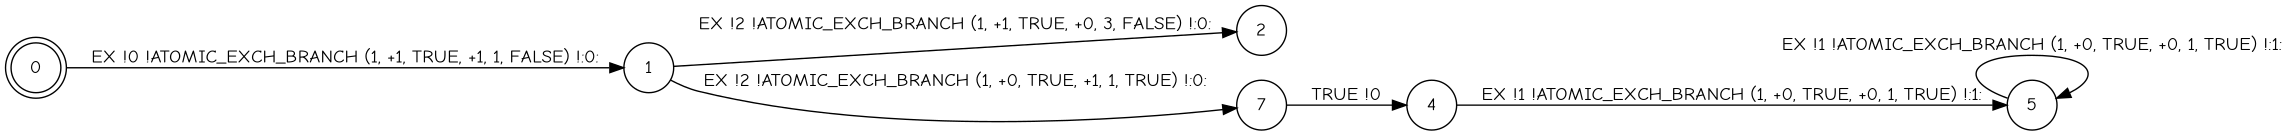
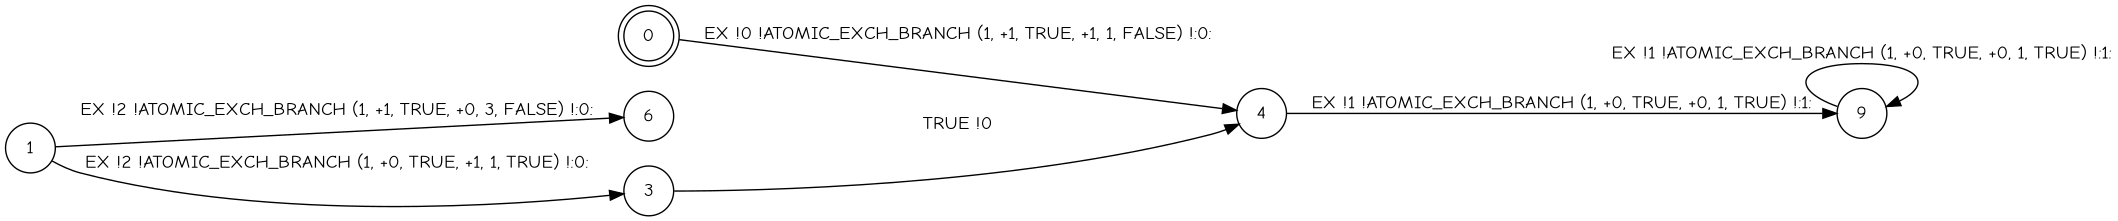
(1262, 30) -> (649, 116)
(338, 68) -> (951, 74)
(1262, 105) -> (649, 191)
(2032, 105) -> (1862, 113)
